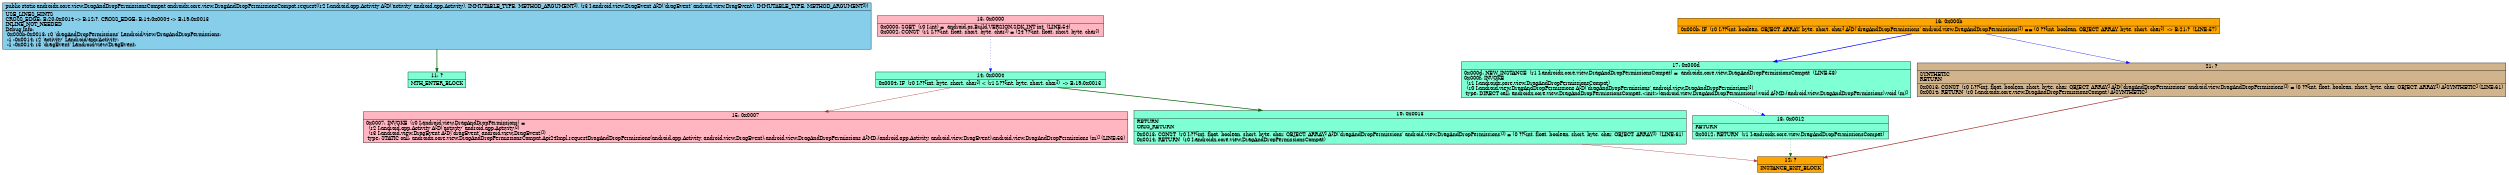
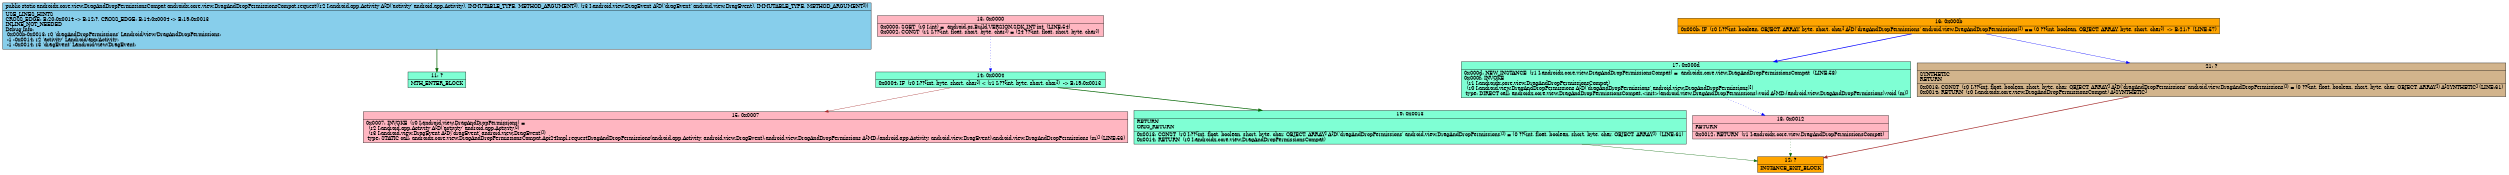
(1791, 127) -> (1791, 127)
(1668, 152) -> (1668, 152)
